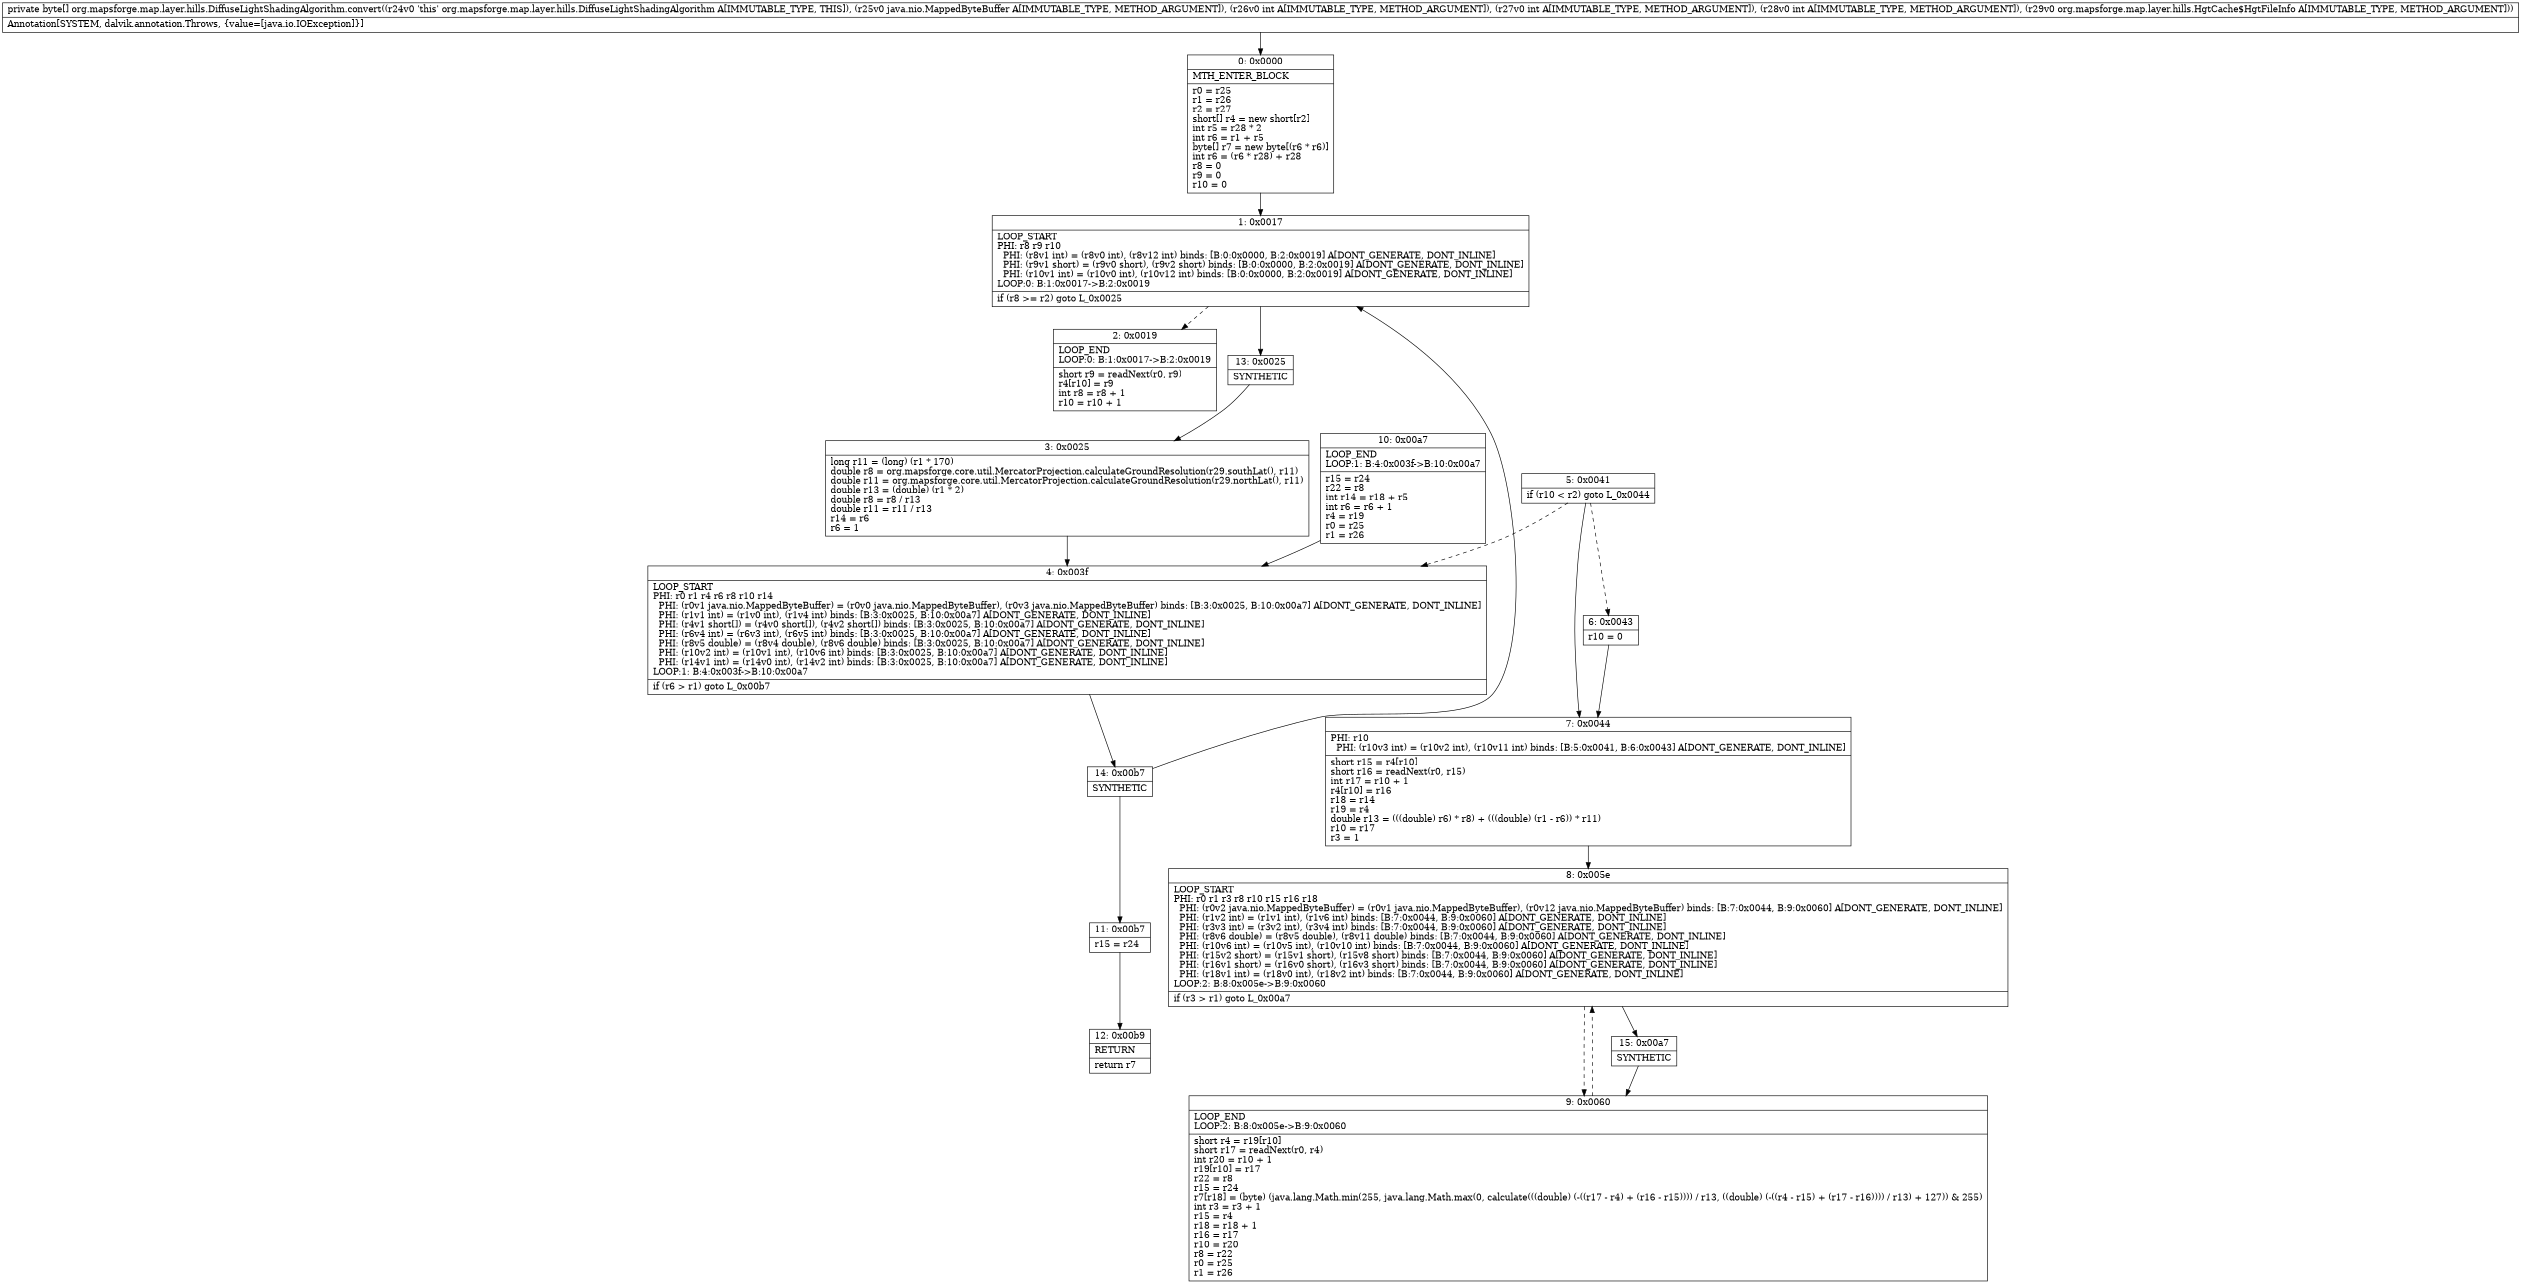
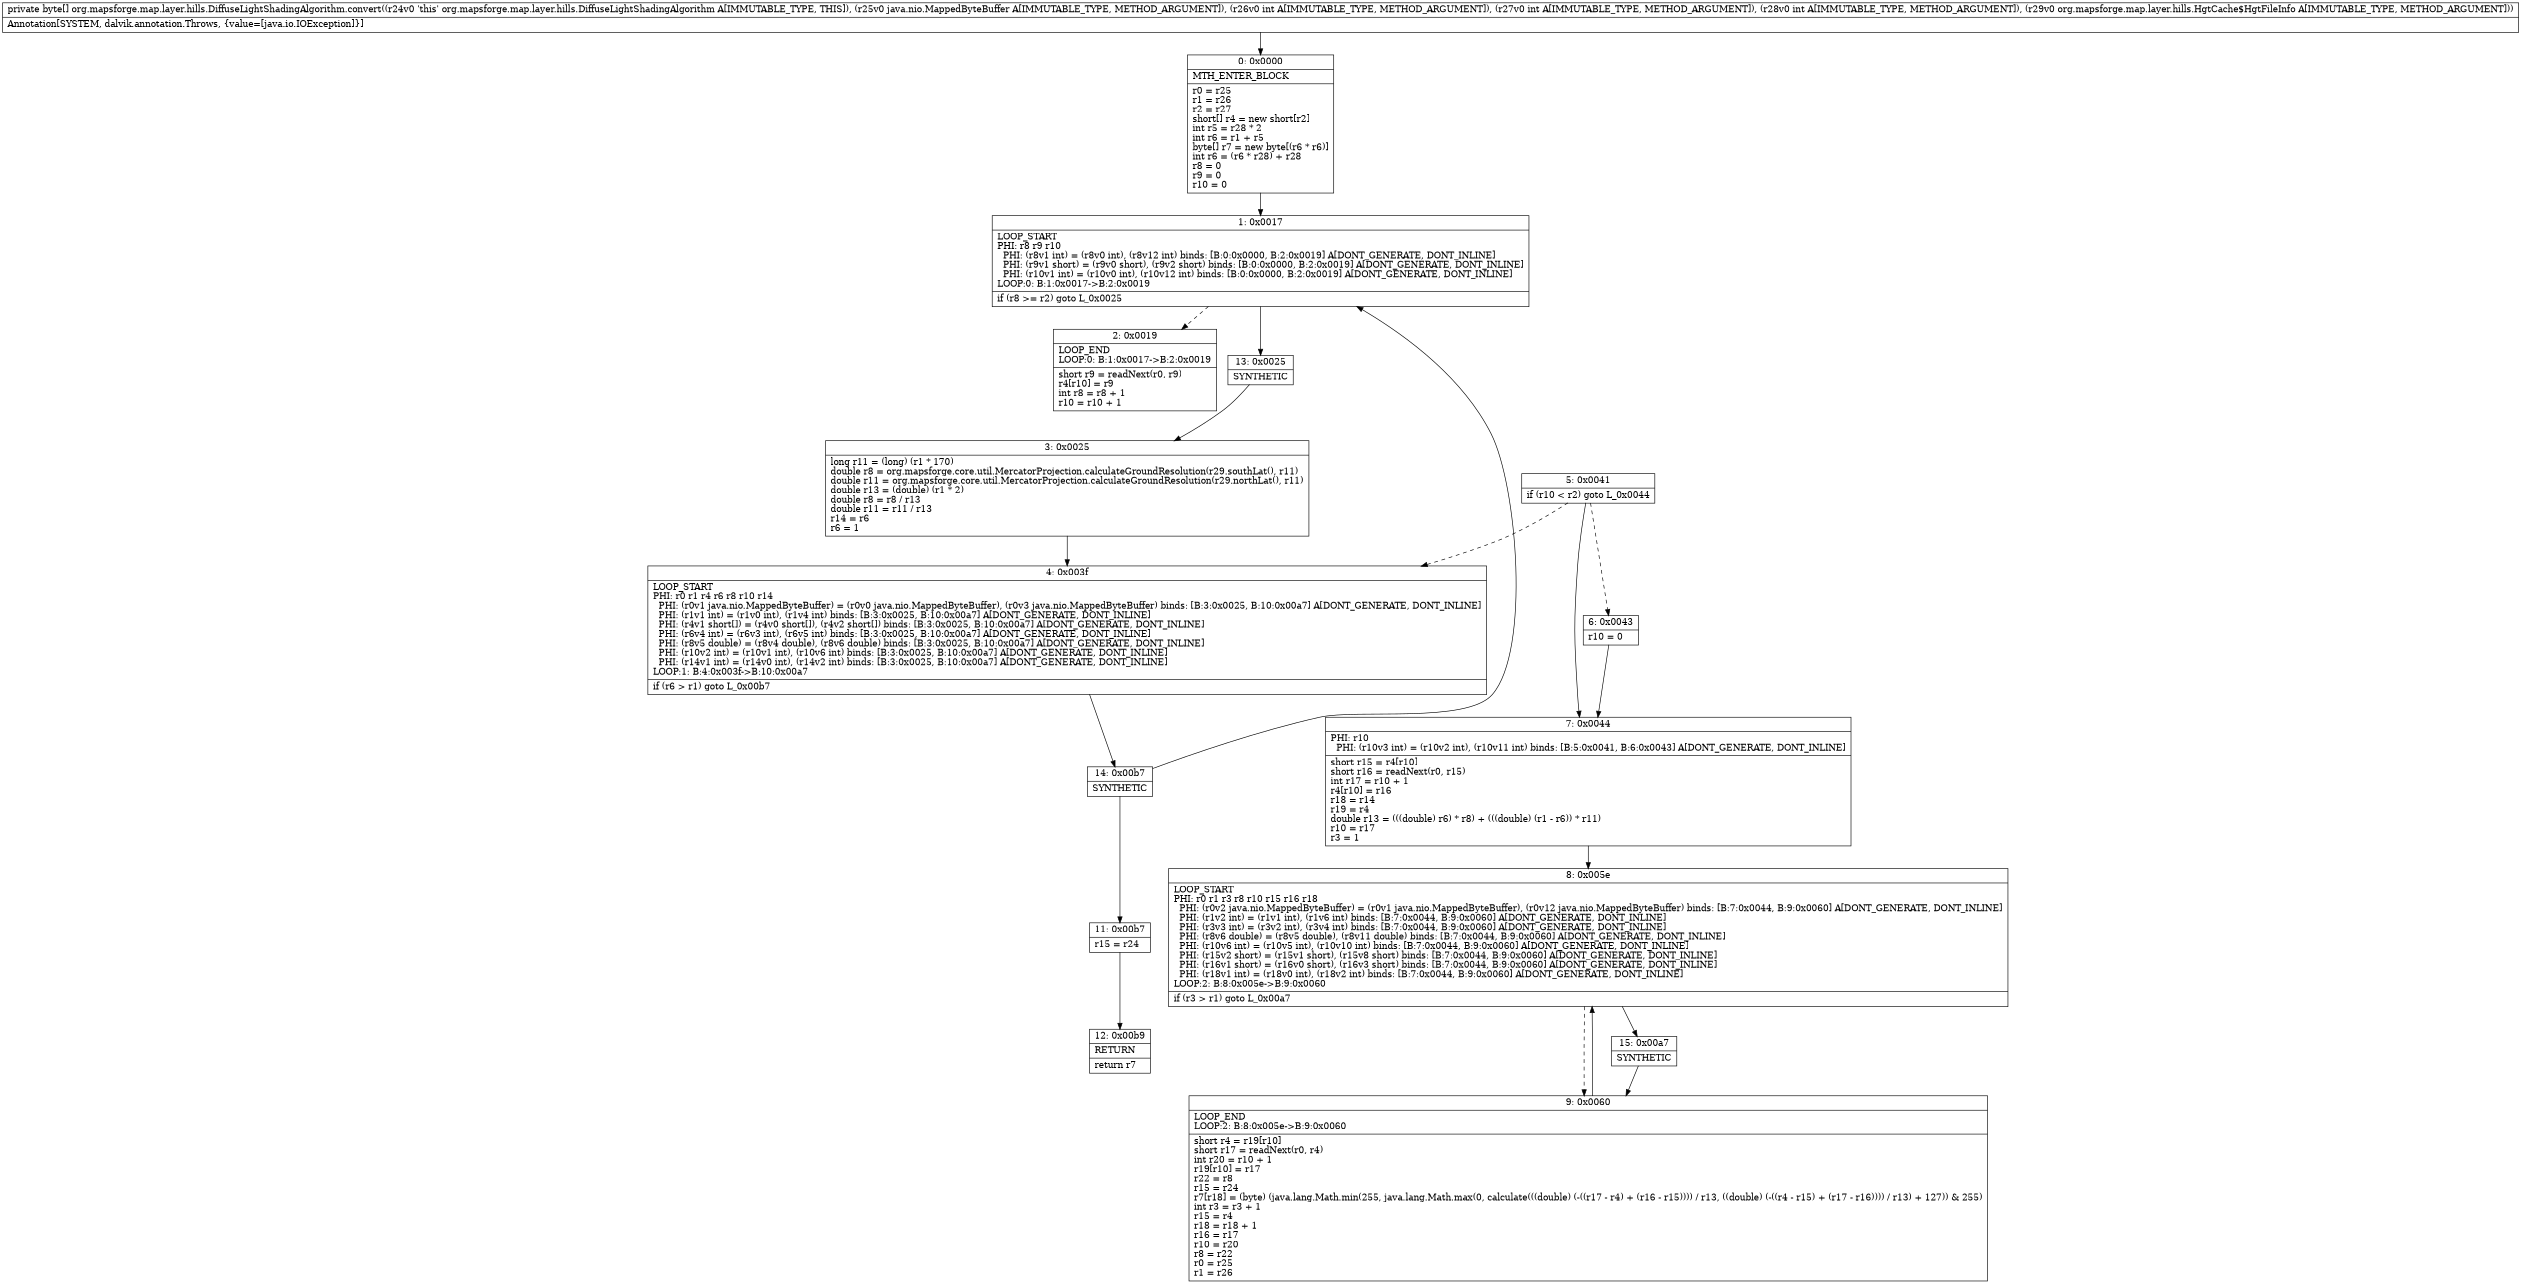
(1403, 488) -> none
(1592, 1054) -> (1592, 1054)
